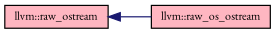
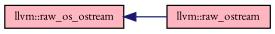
(136, 17) -> (151, 17)
